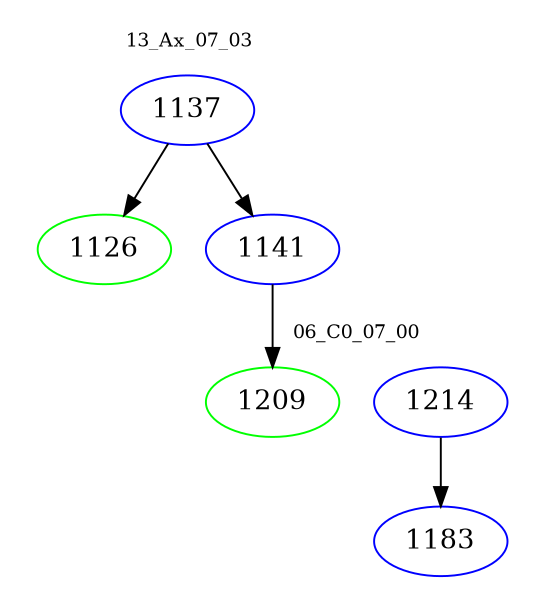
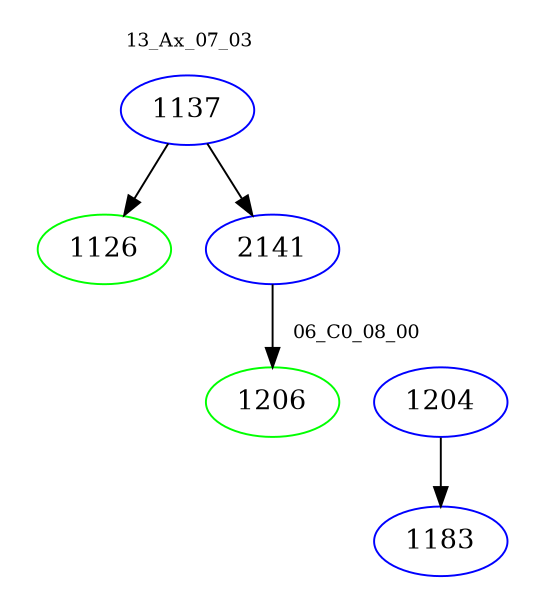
(273, 249) -> (273, 249)
(357, 333) -> (357, 333)
(273, 402) -> (273, 402)
(441, 402) -> (441, 402)
